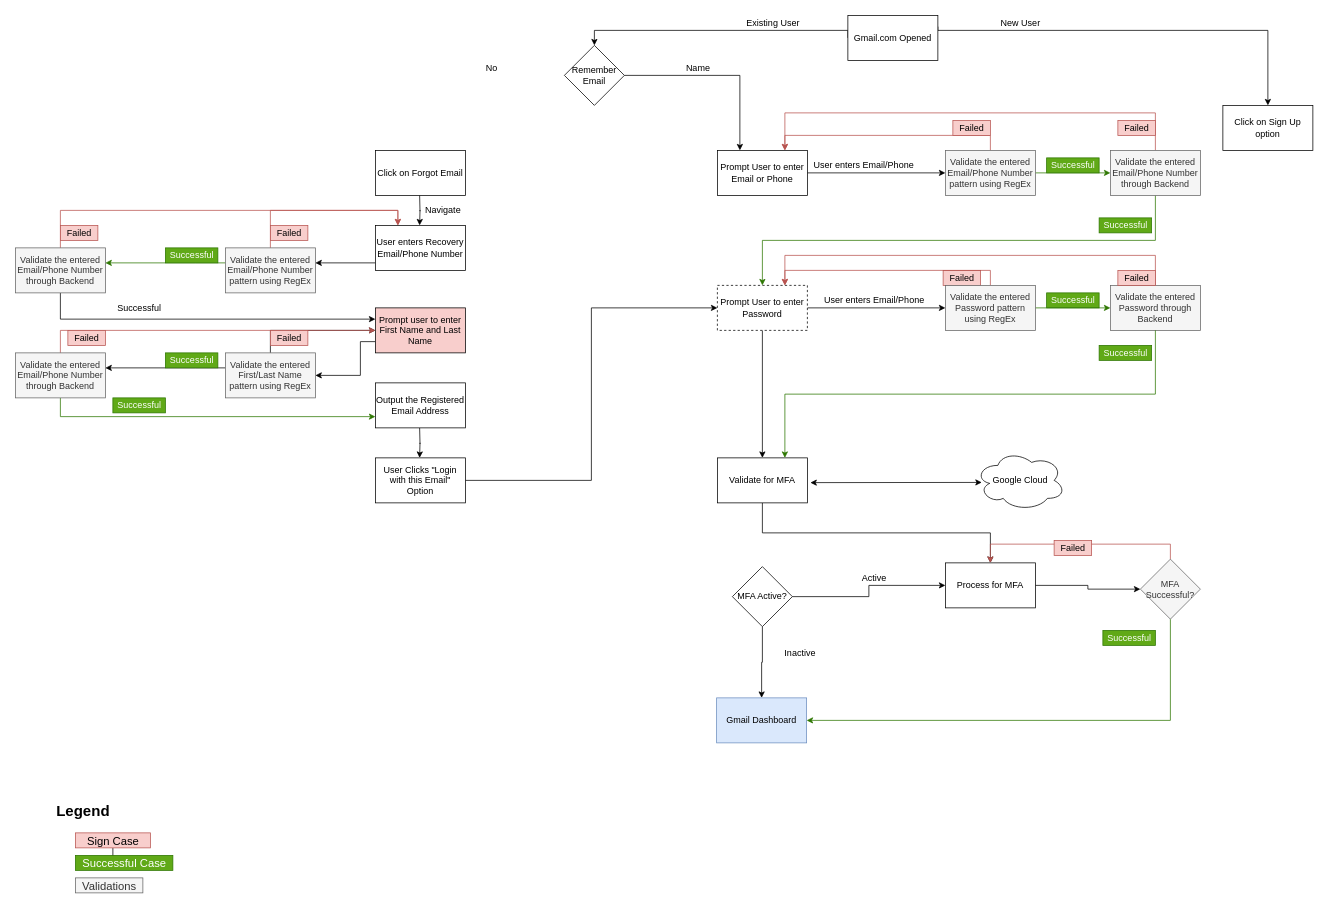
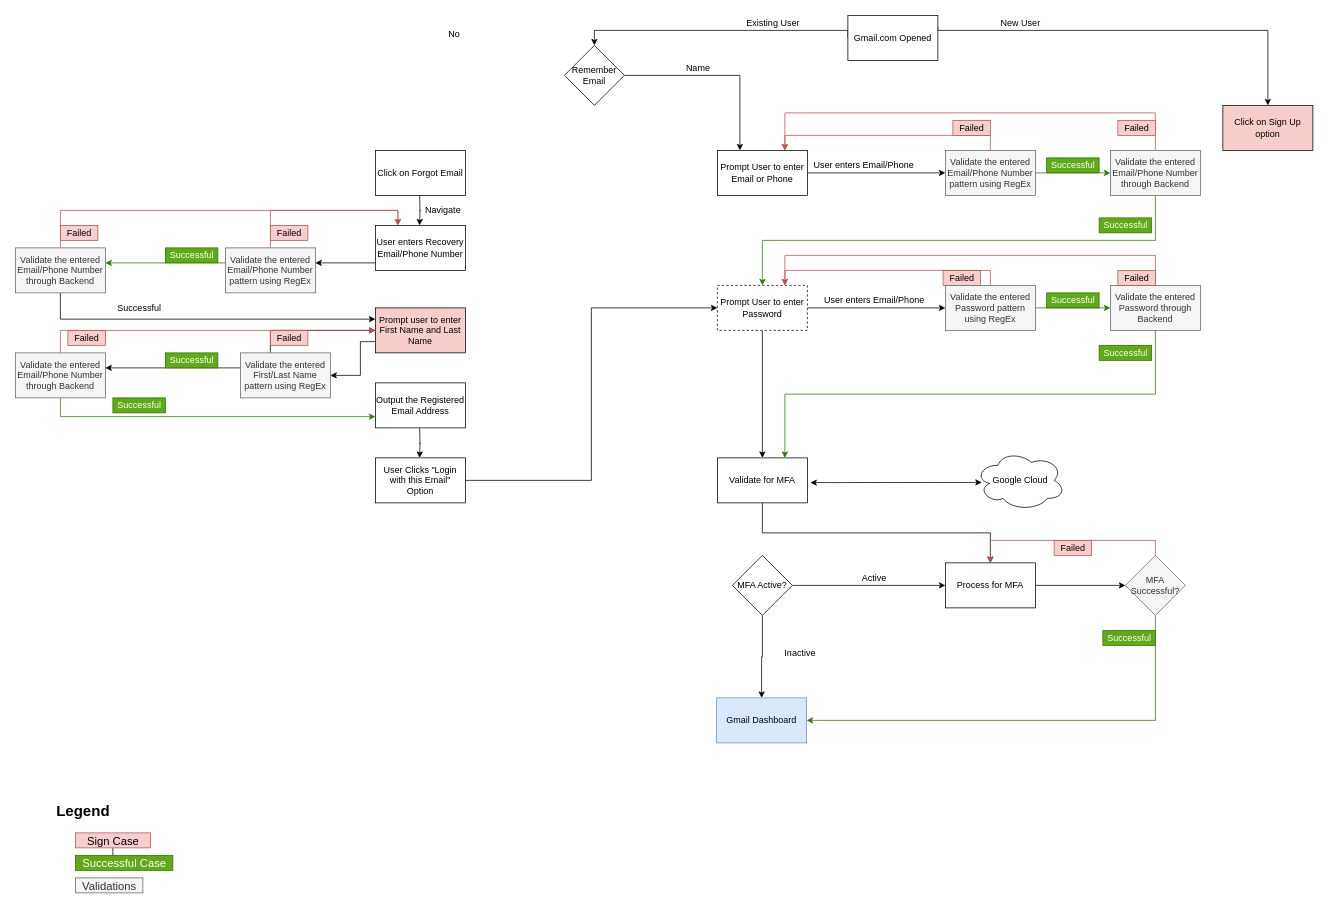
(492, 68) -> (454, 34)
(1268, 128) -> (1268, 128)
(270, 375) -> (285, 375)
(1170, 589) -> (1155, 585)
(762, 597) -> (762, 585)
